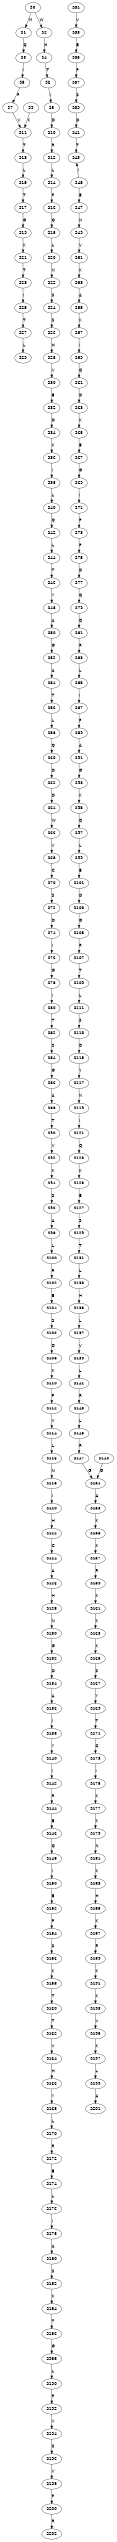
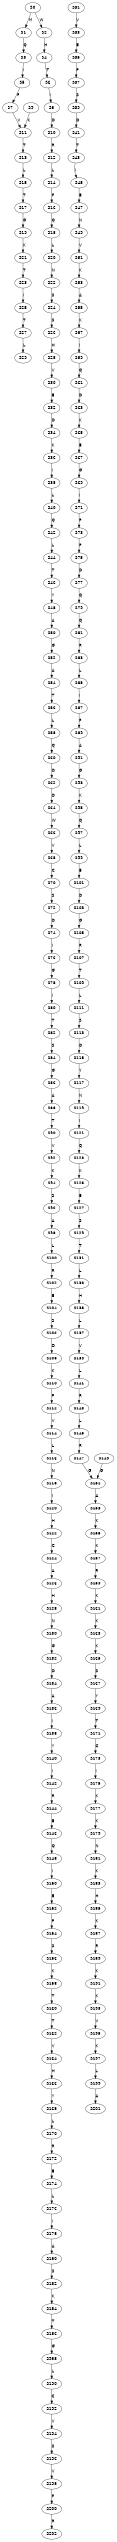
(78, 172) -> (75, 169)
(53, 2396) -> (53, 2396)
